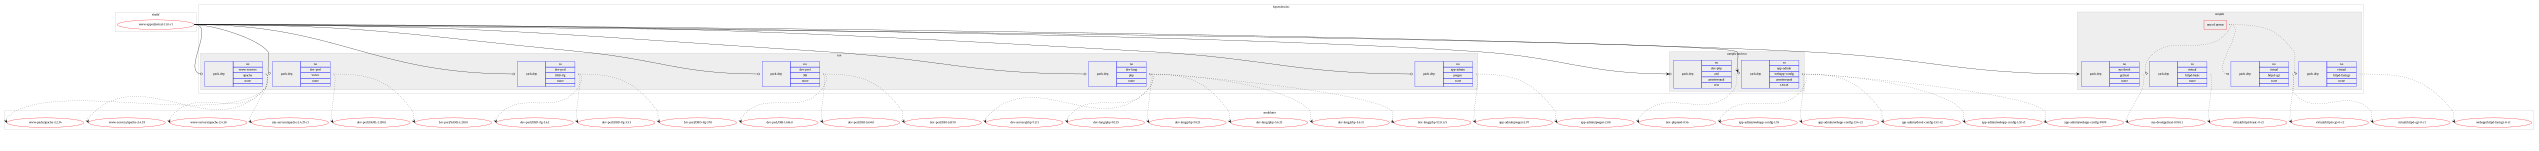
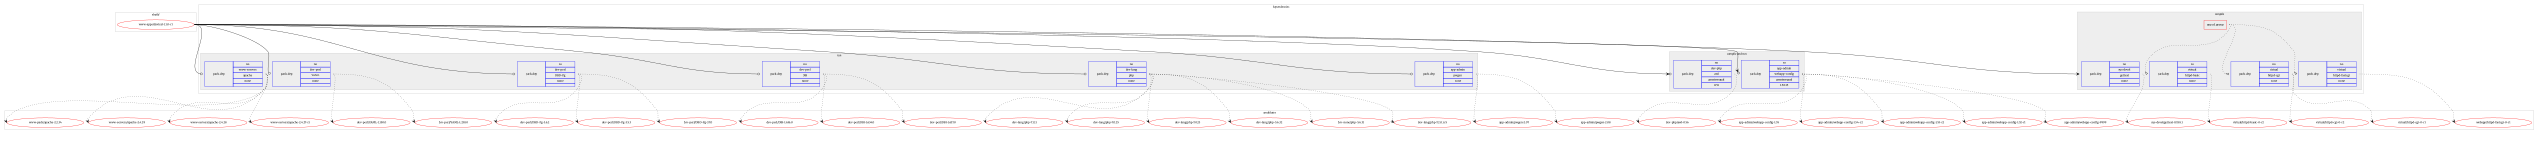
(290, 123) -> (290, 123)
(1025, 123) -> (1025, 123)
(1351, 123) -> (1351, 123)
(1922, 123) -> (1922, 123)
